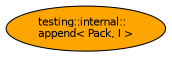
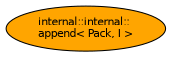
(86, 29) -> (86, 29)
